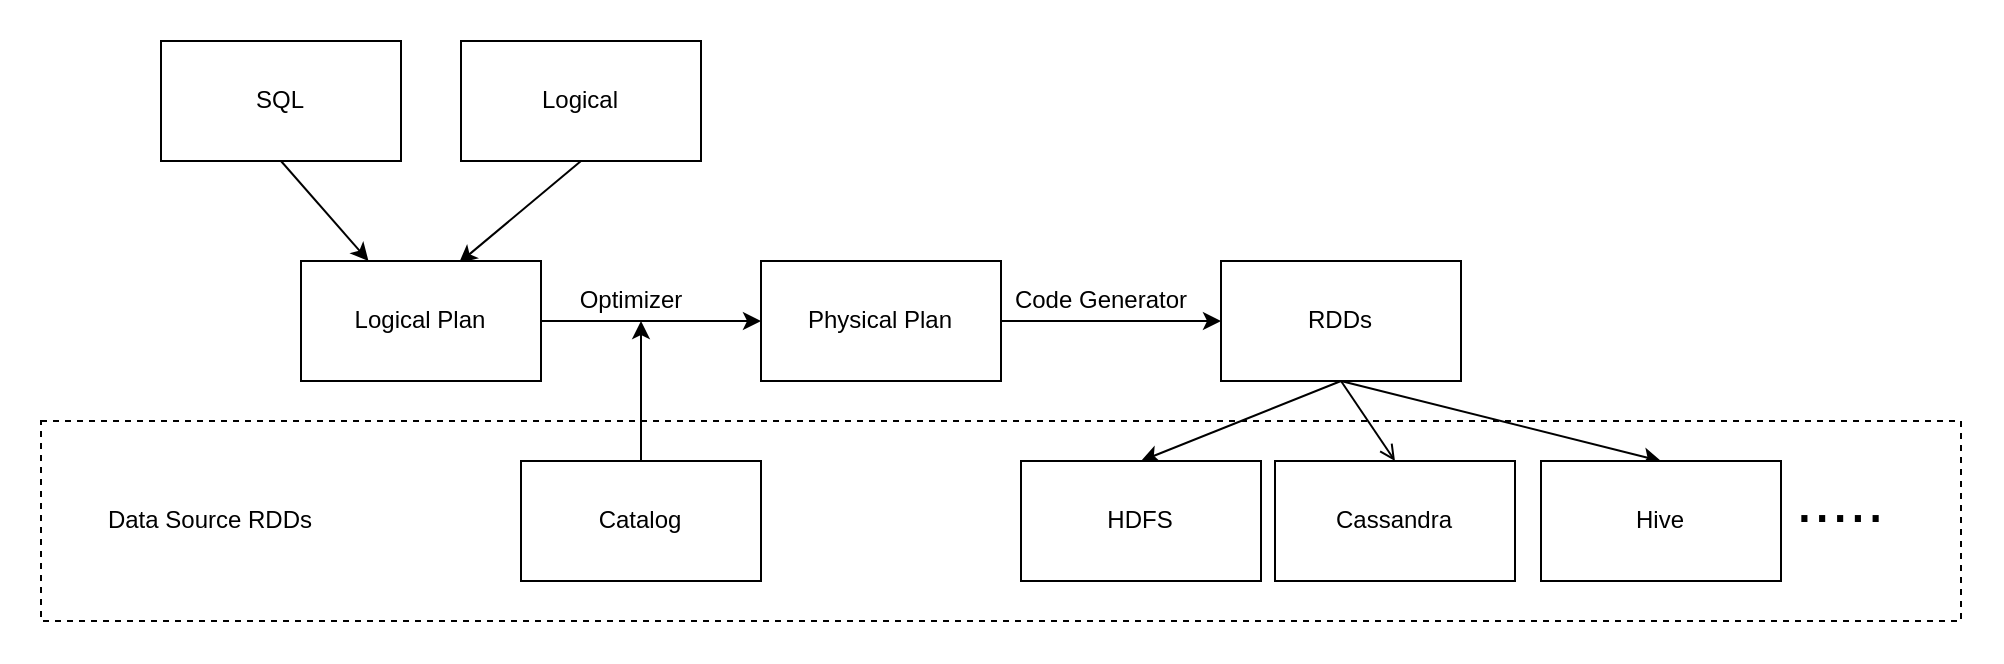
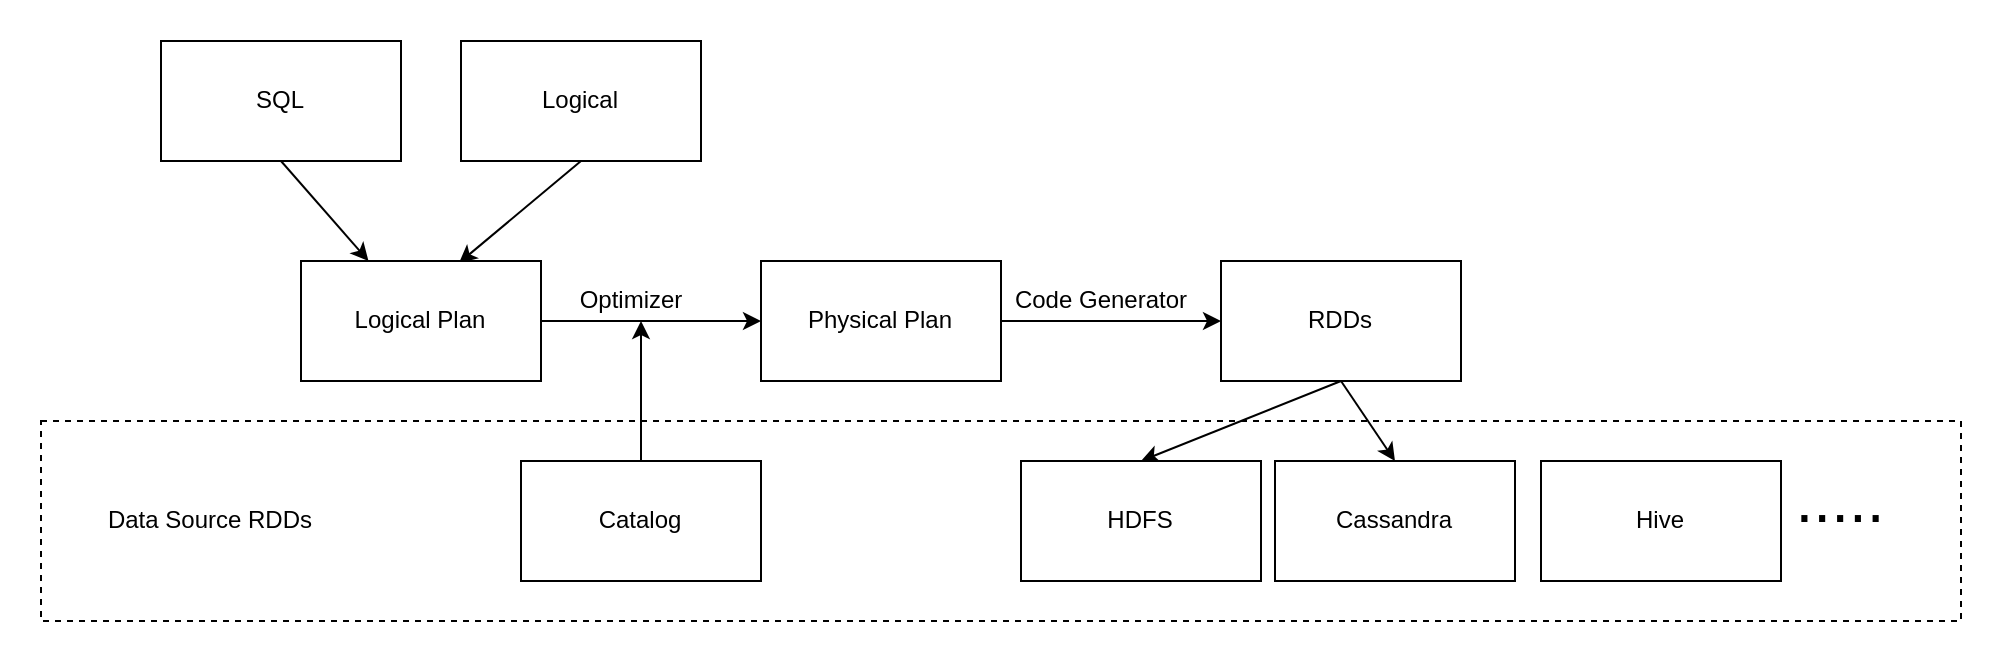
(1496, 420) -> none
(1389, 451) -> (1387, 449)
